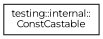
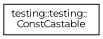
(51, 20) -> (51, 20)
